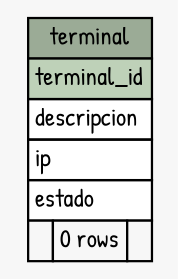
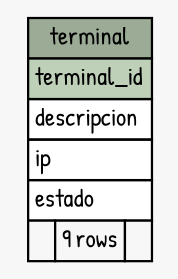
(90, 240) -> (90, 240)
